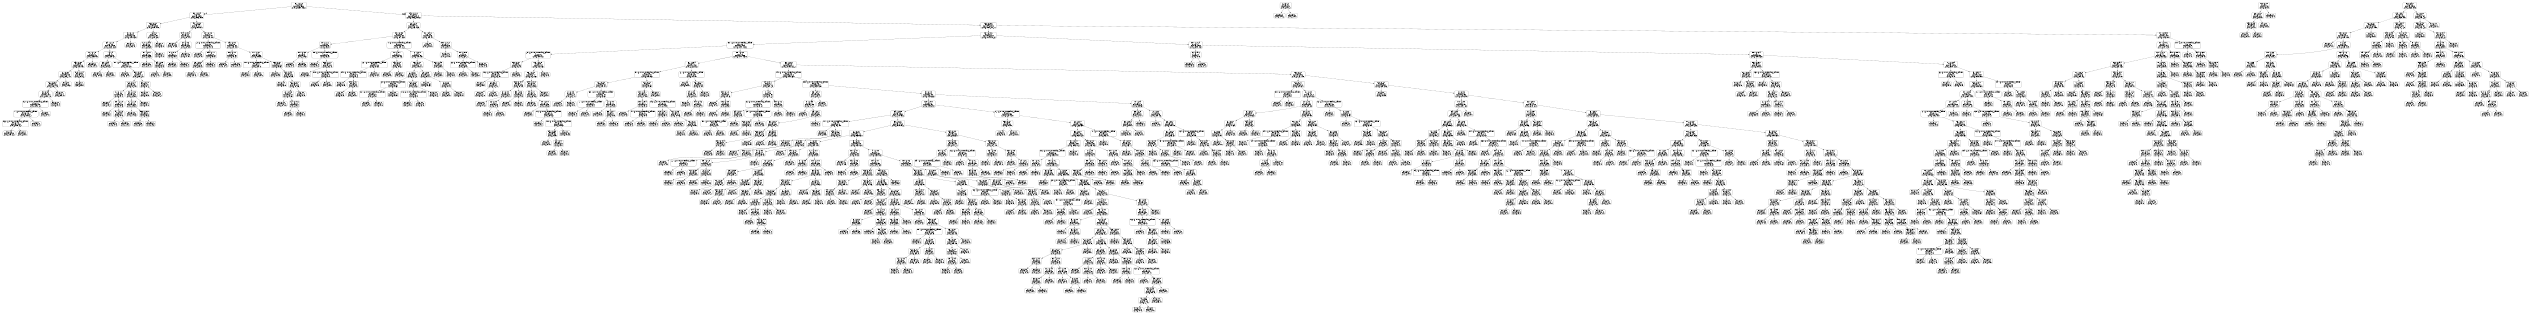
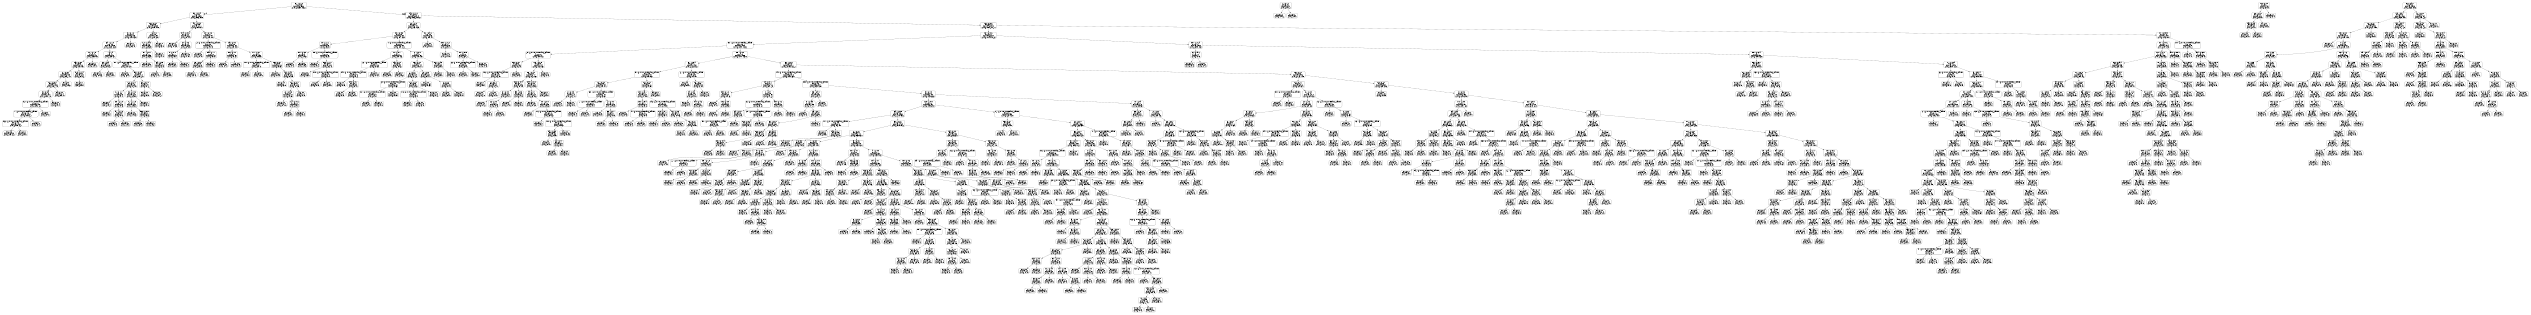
(854, 163) -> (854, 163)
